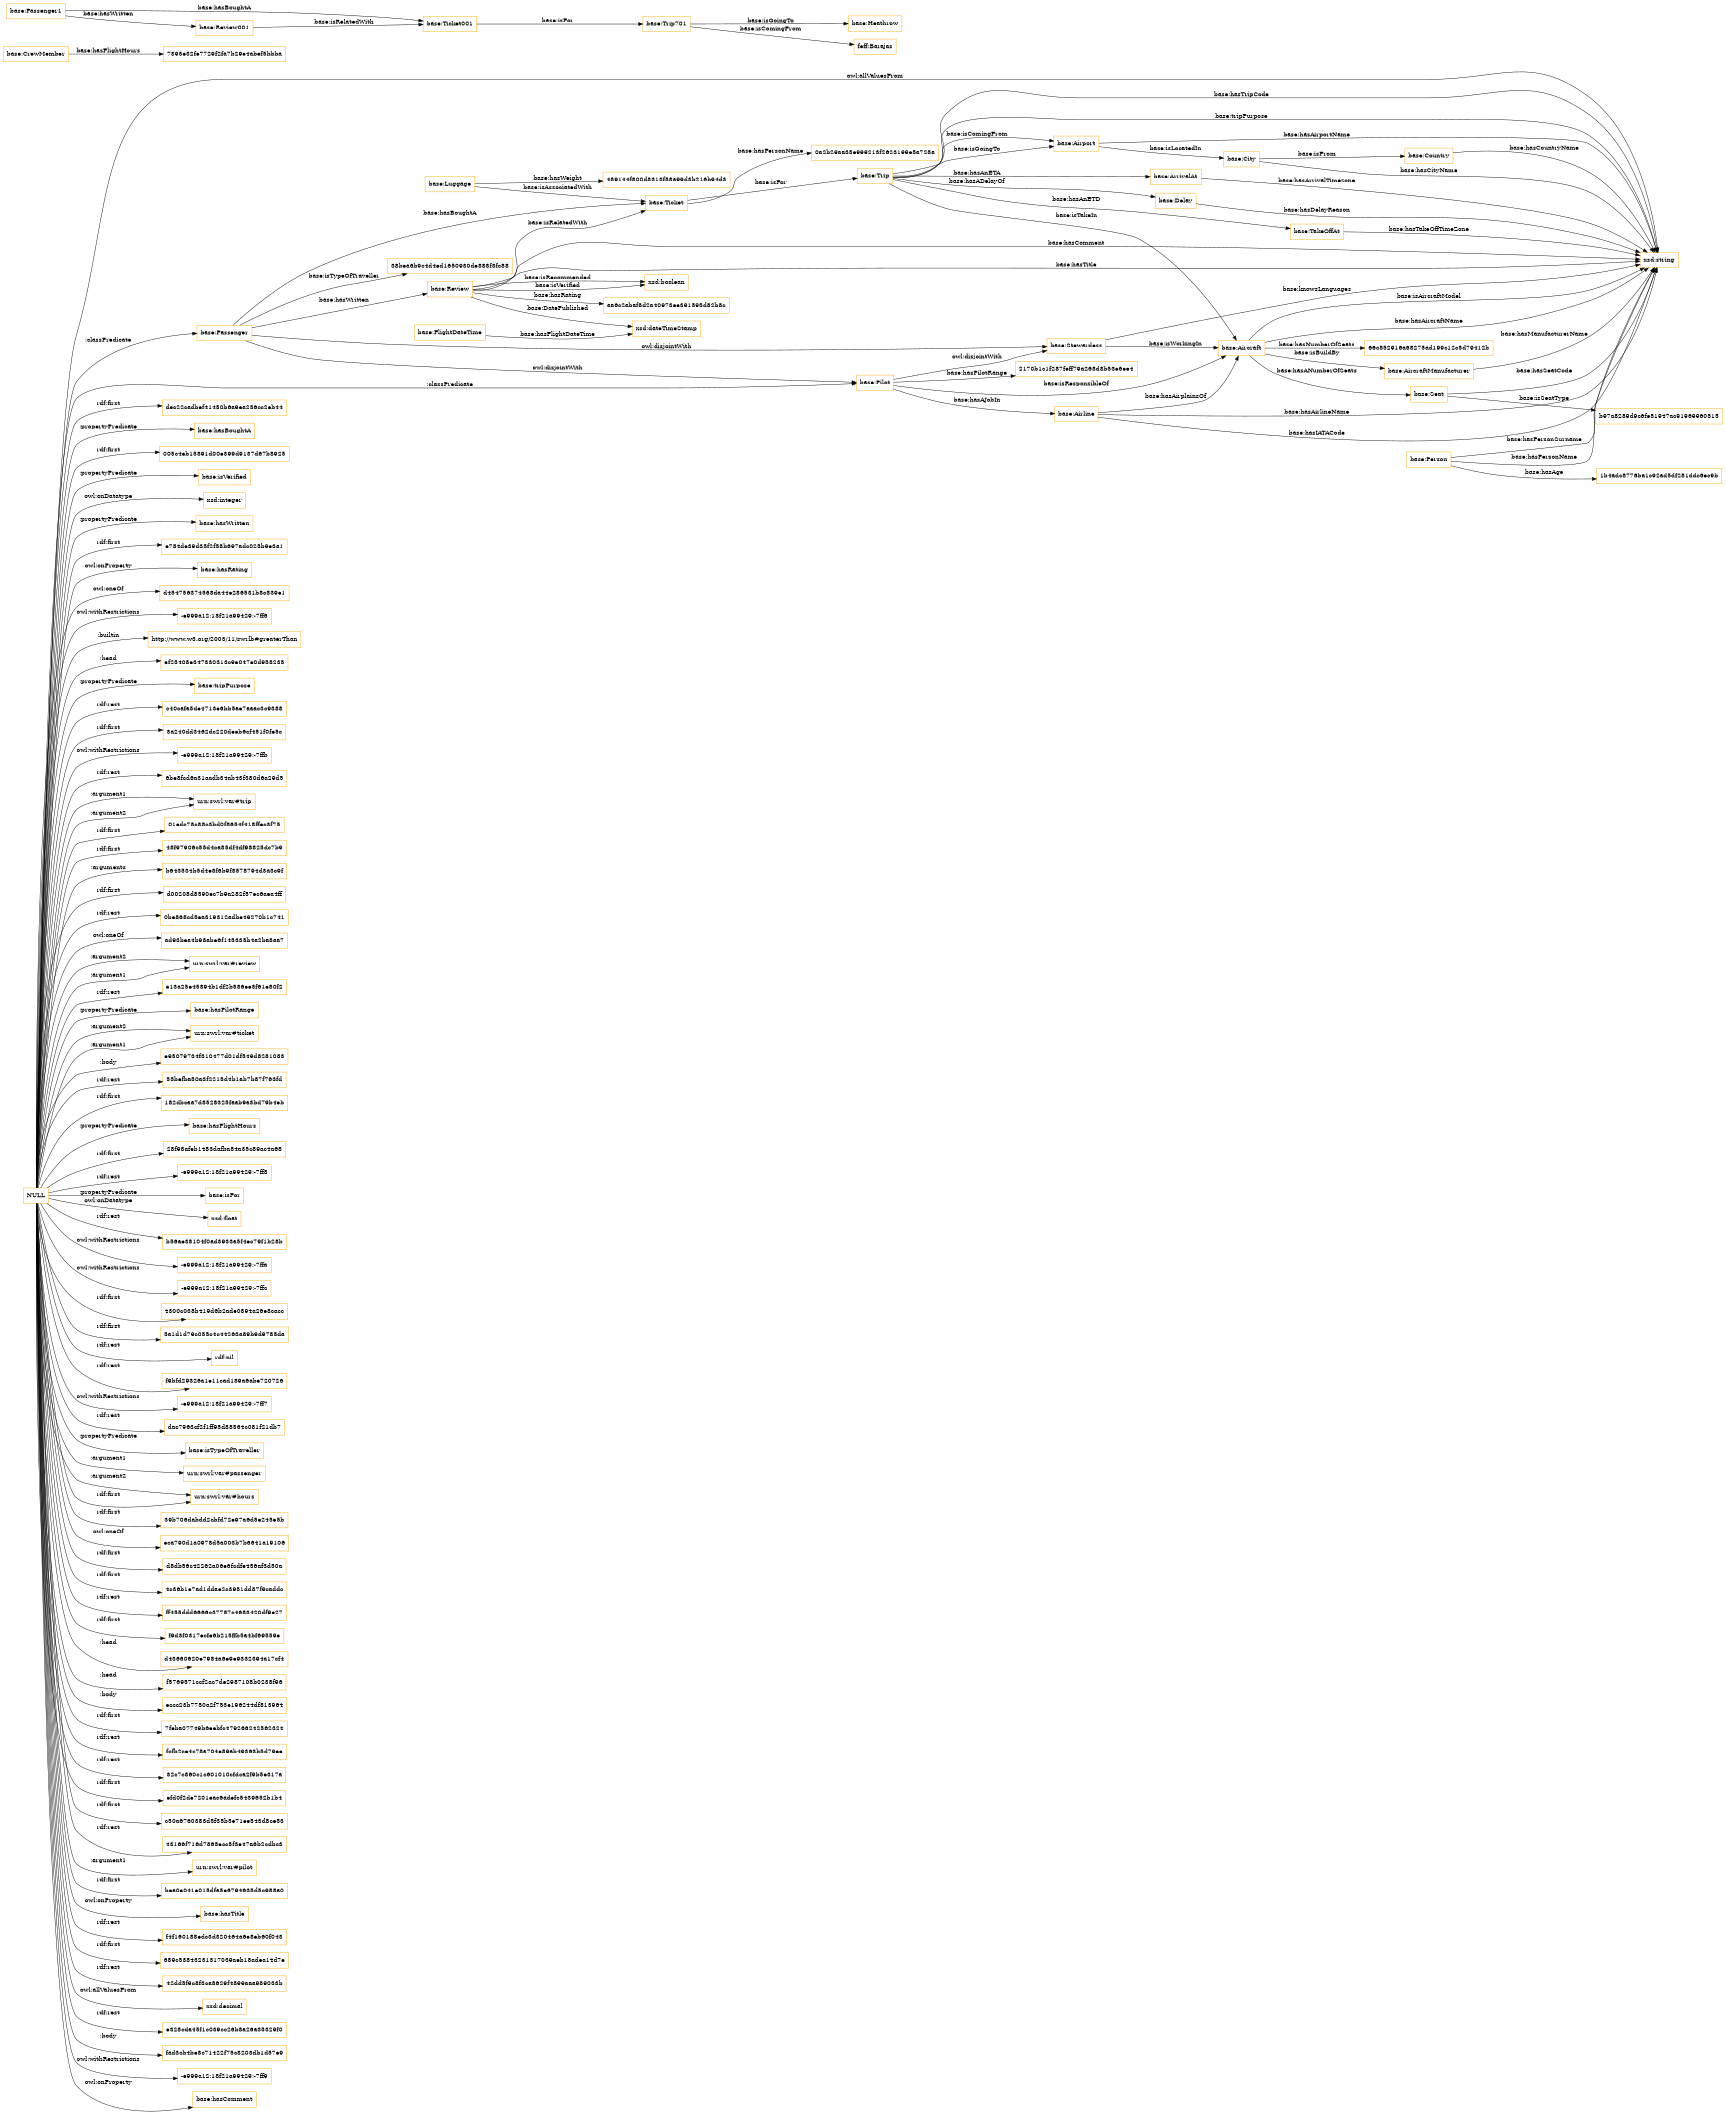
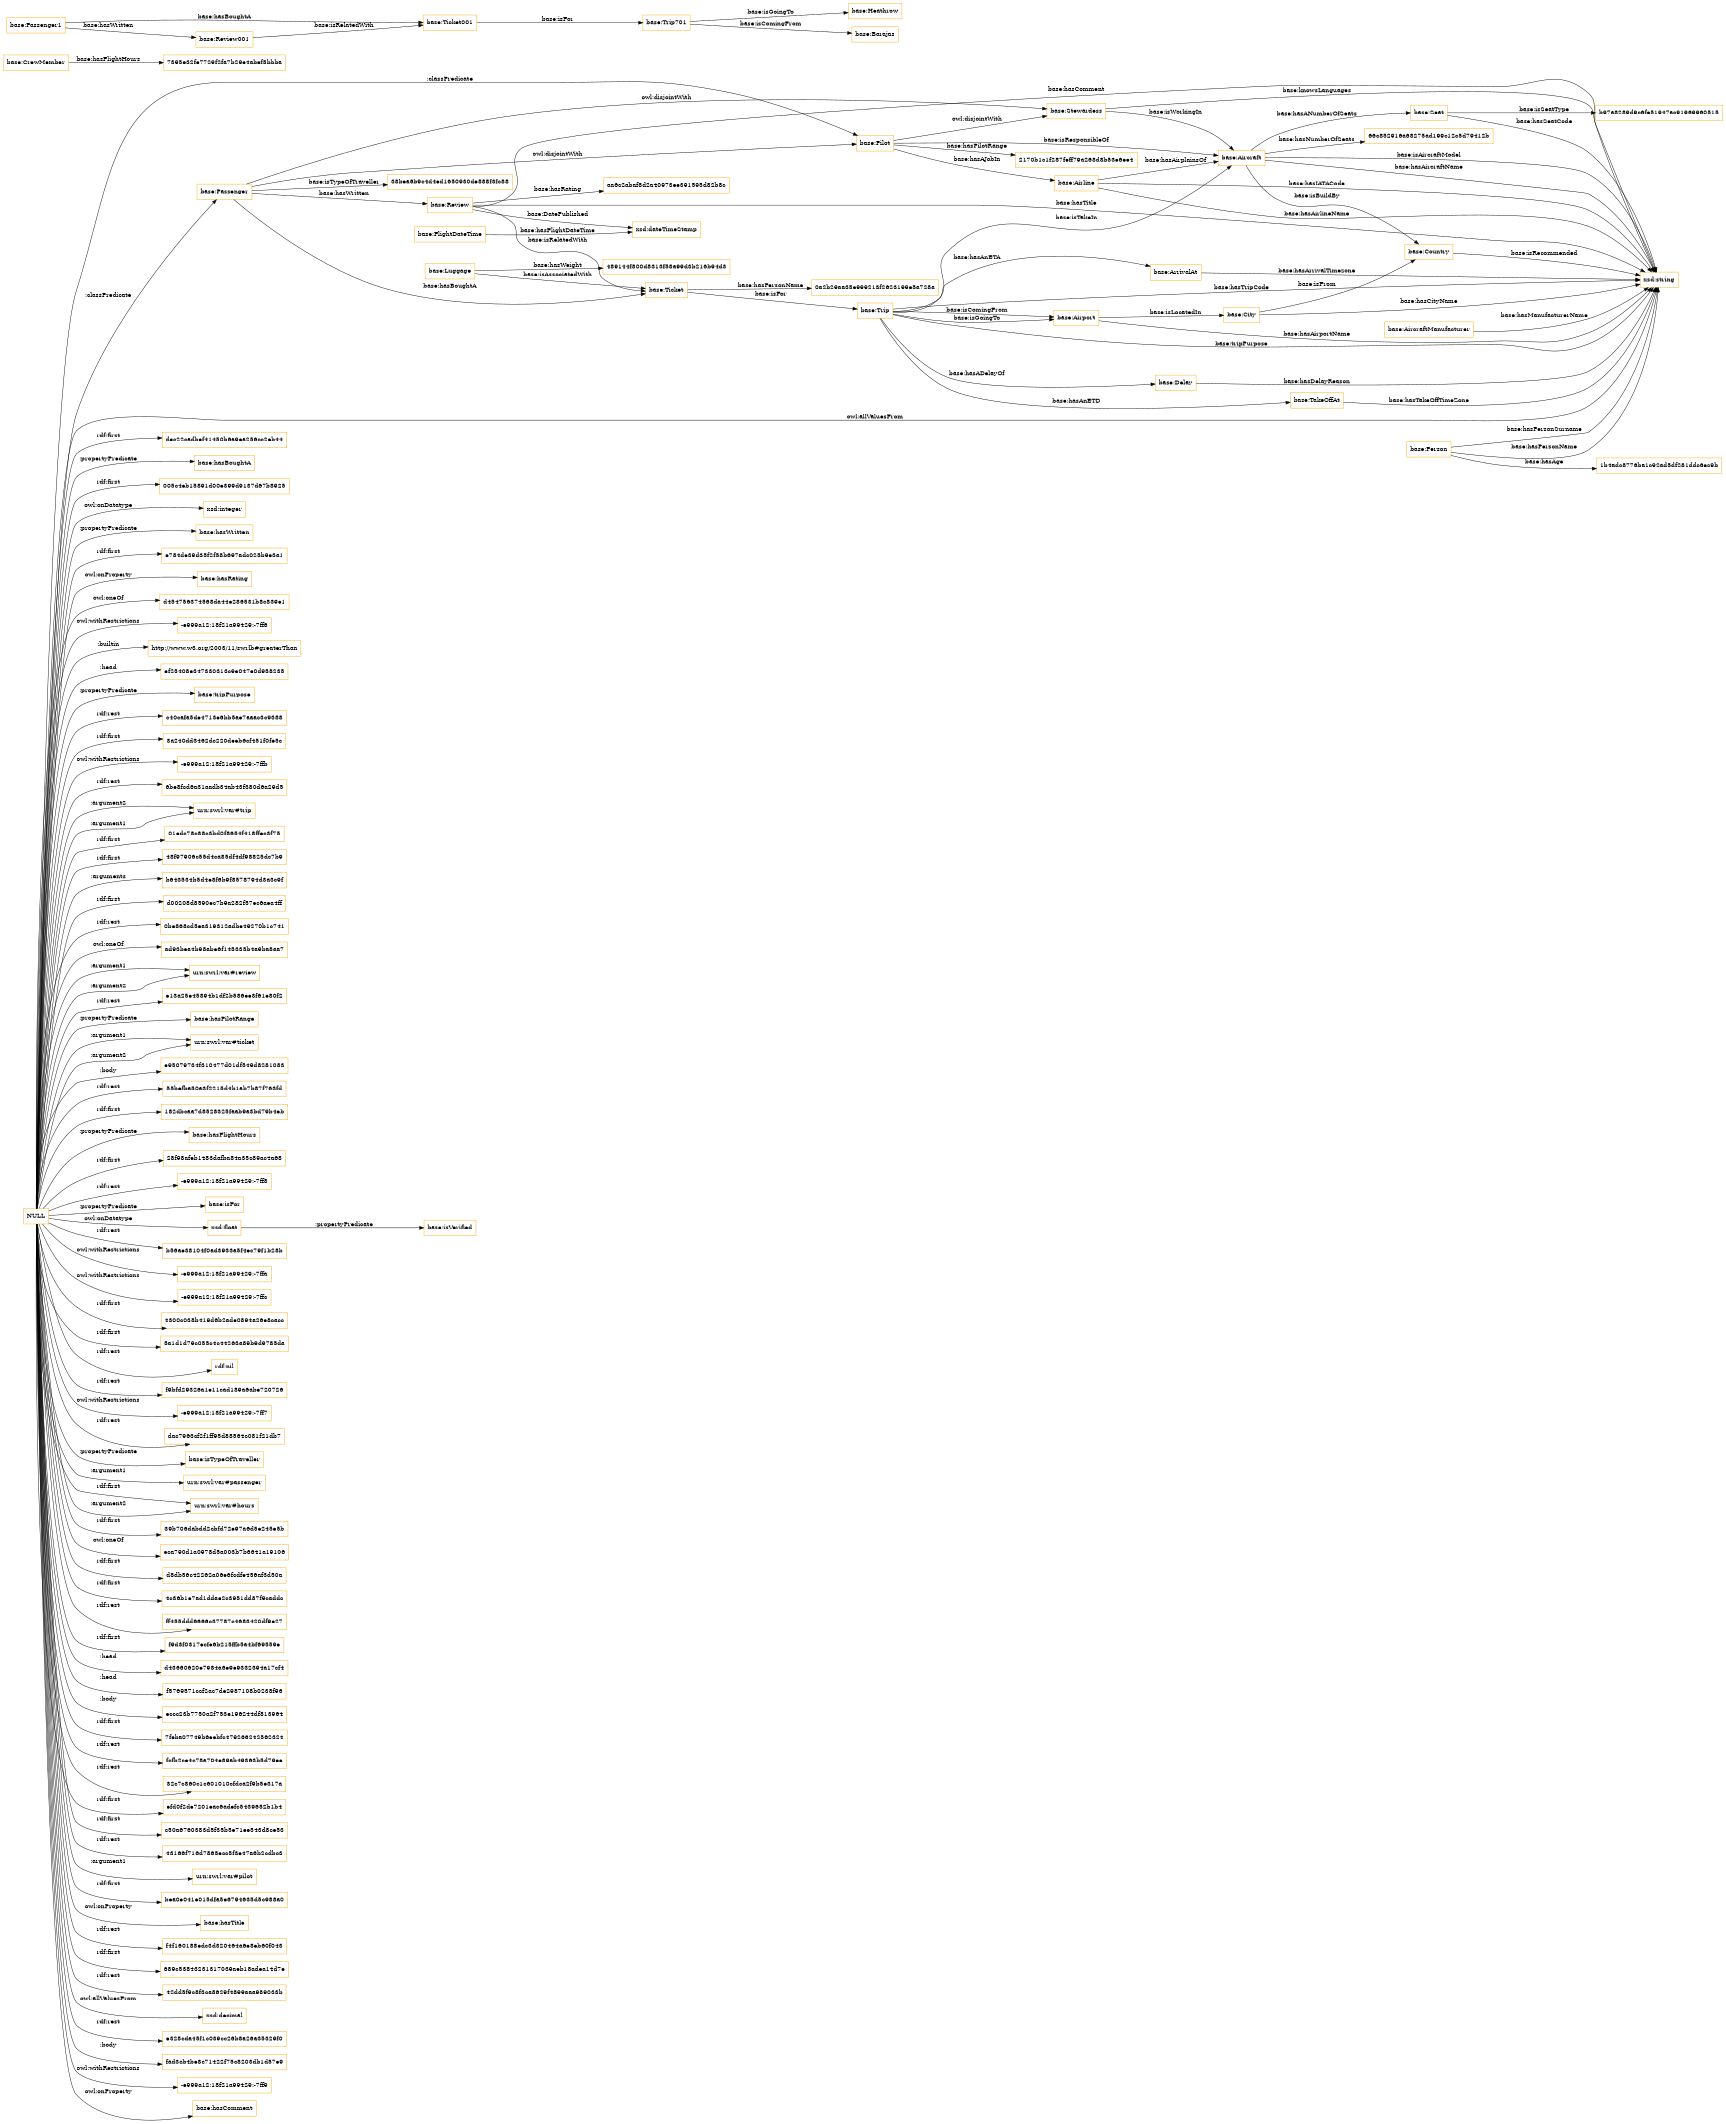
(875, 47) -> (875, 34)
(1544, 148) -> (1544, 253)
(666, 282) -> none
(1322, 363) -> (1327, 205)
(50, 779) -> (330, 1228)
(224, 941) -> (224, 950)
